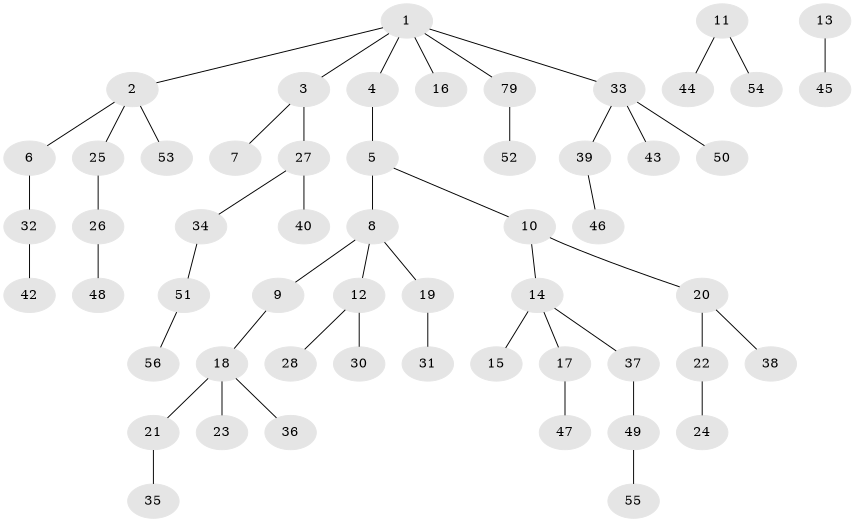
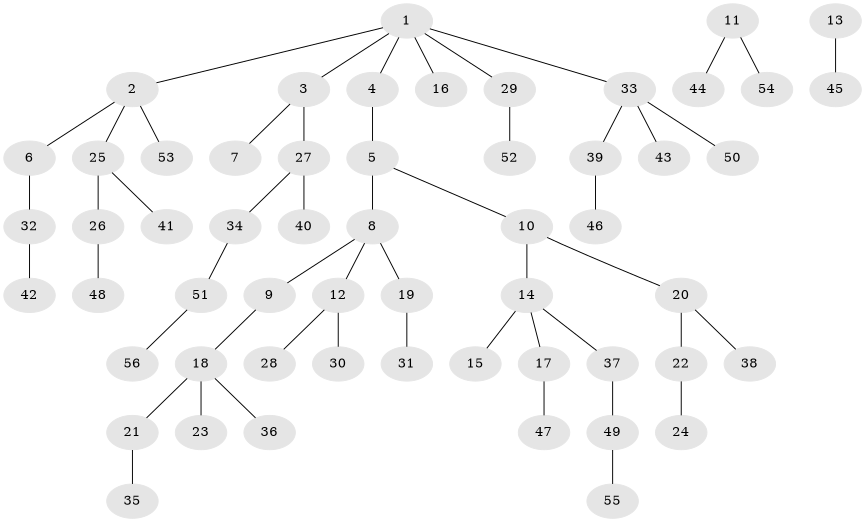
(510, 90) -> (510, 90)
none -> (167, 227)
